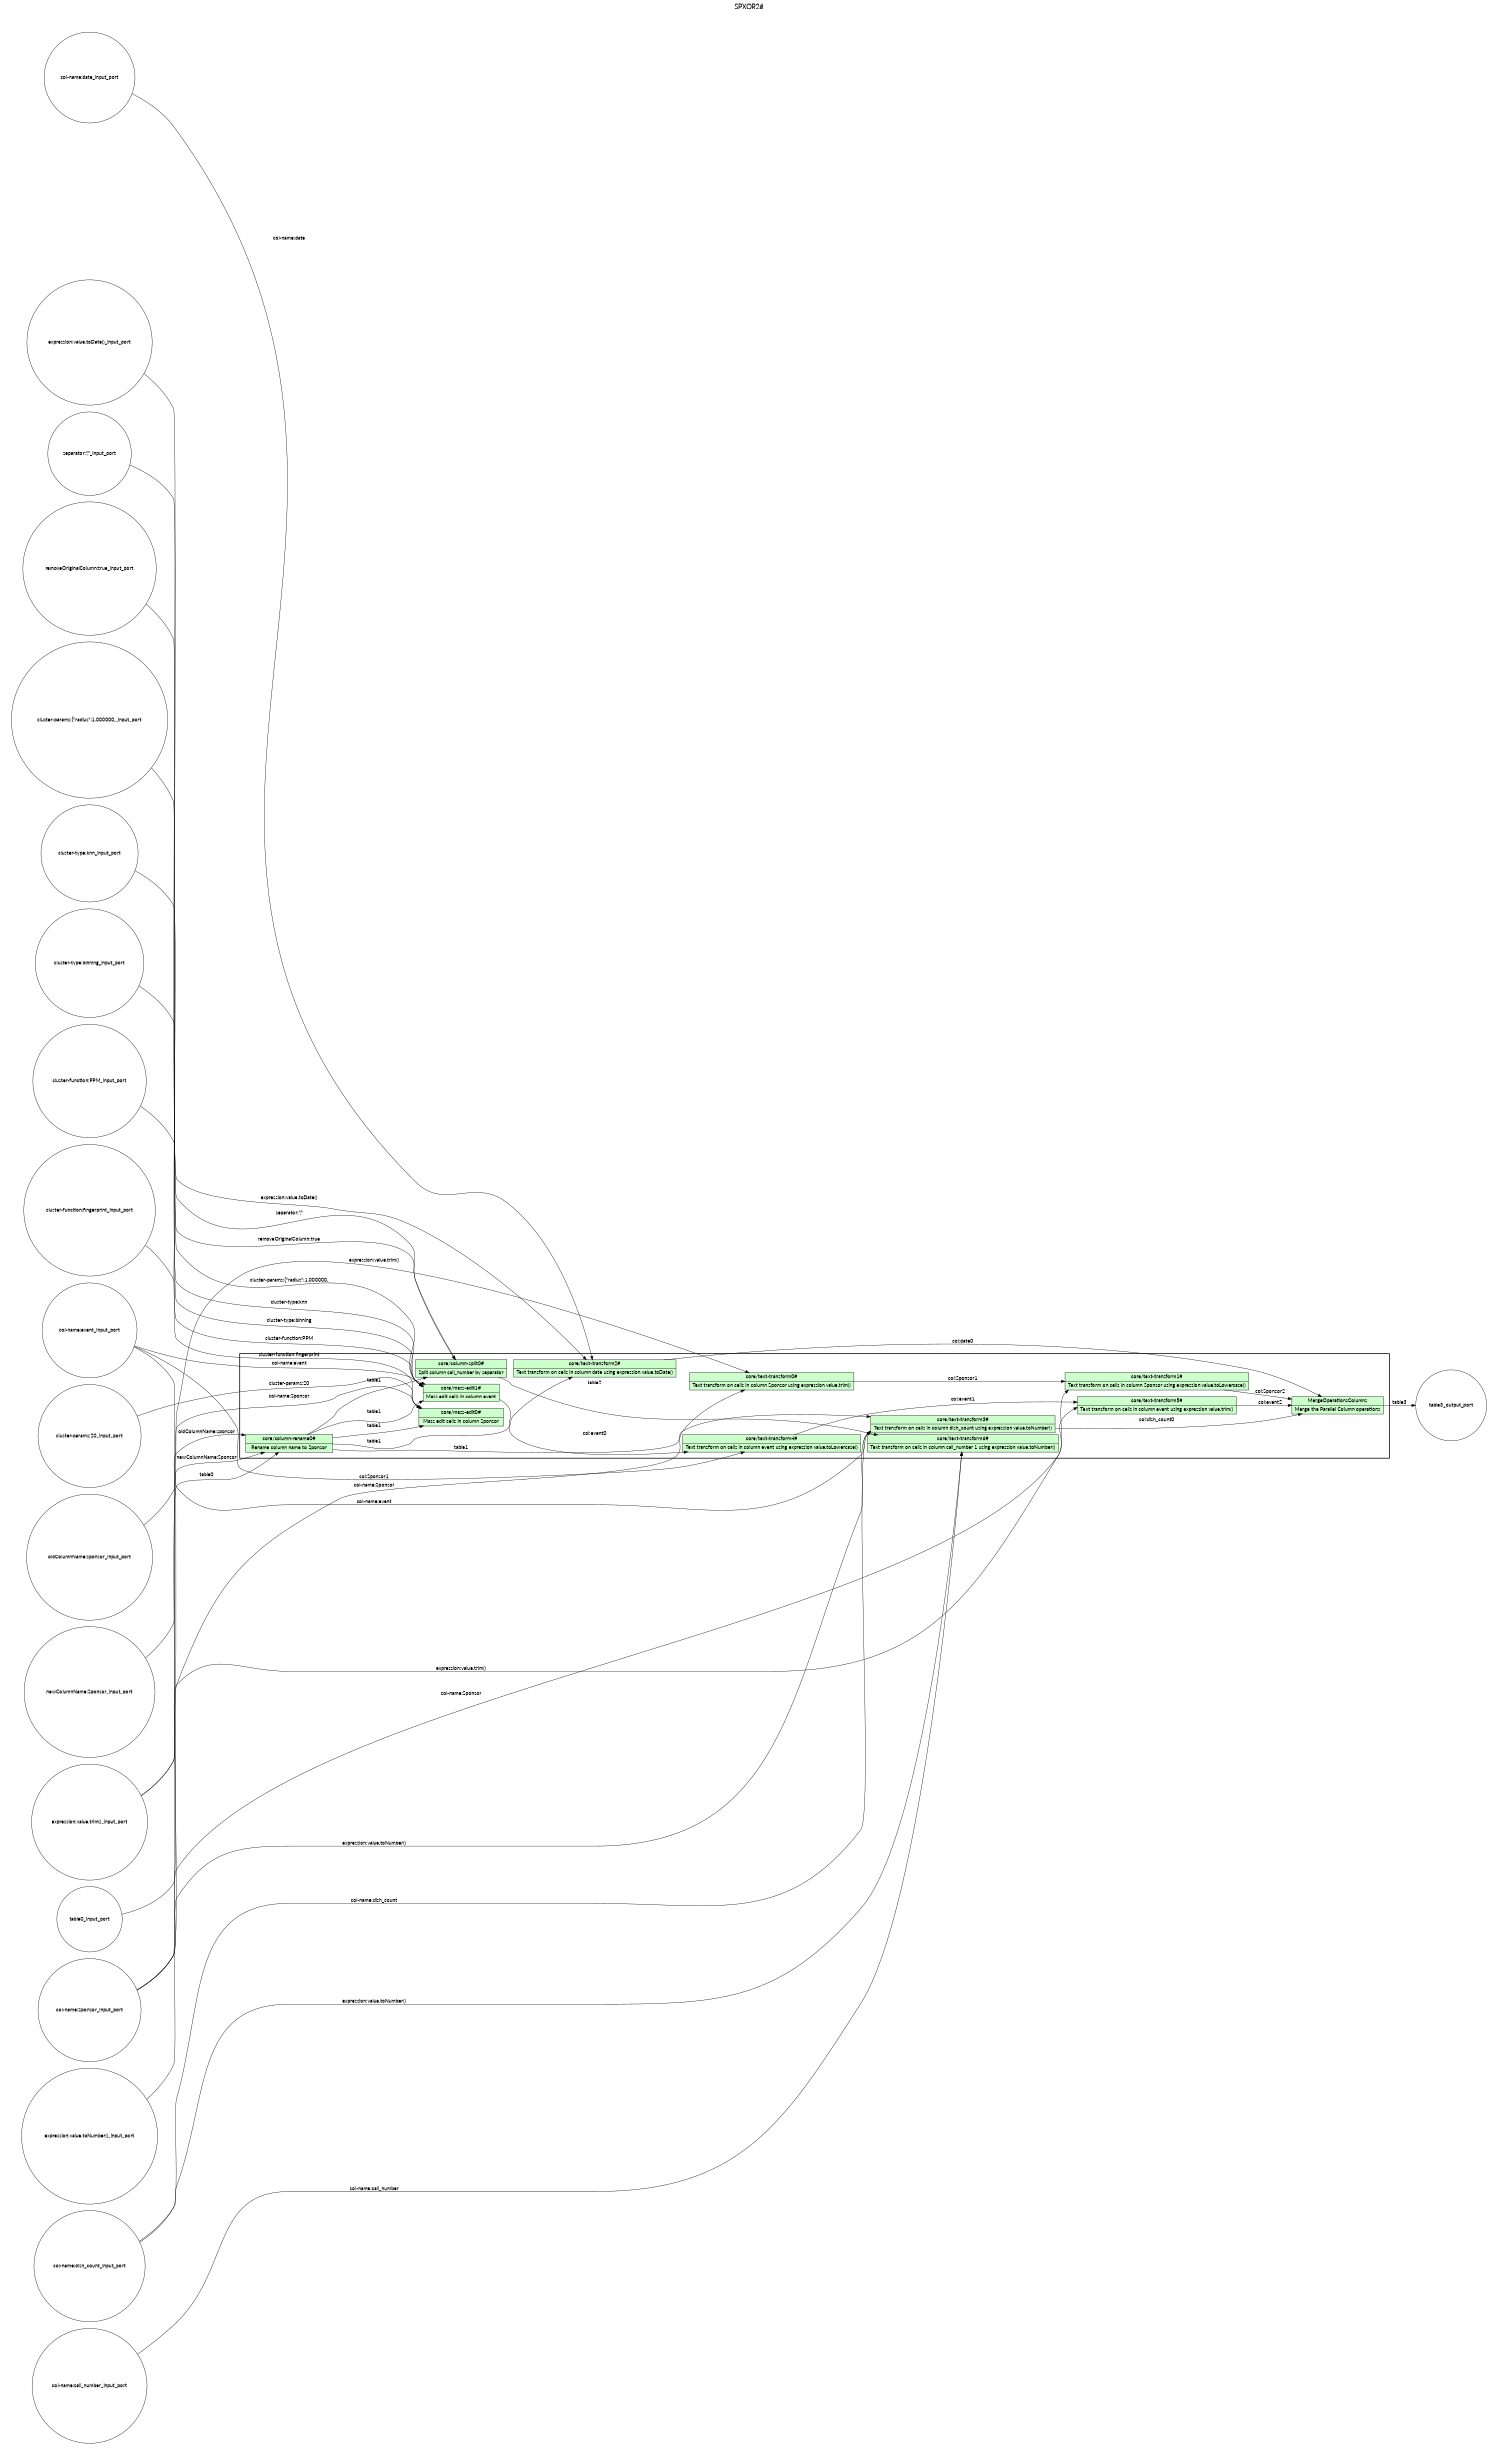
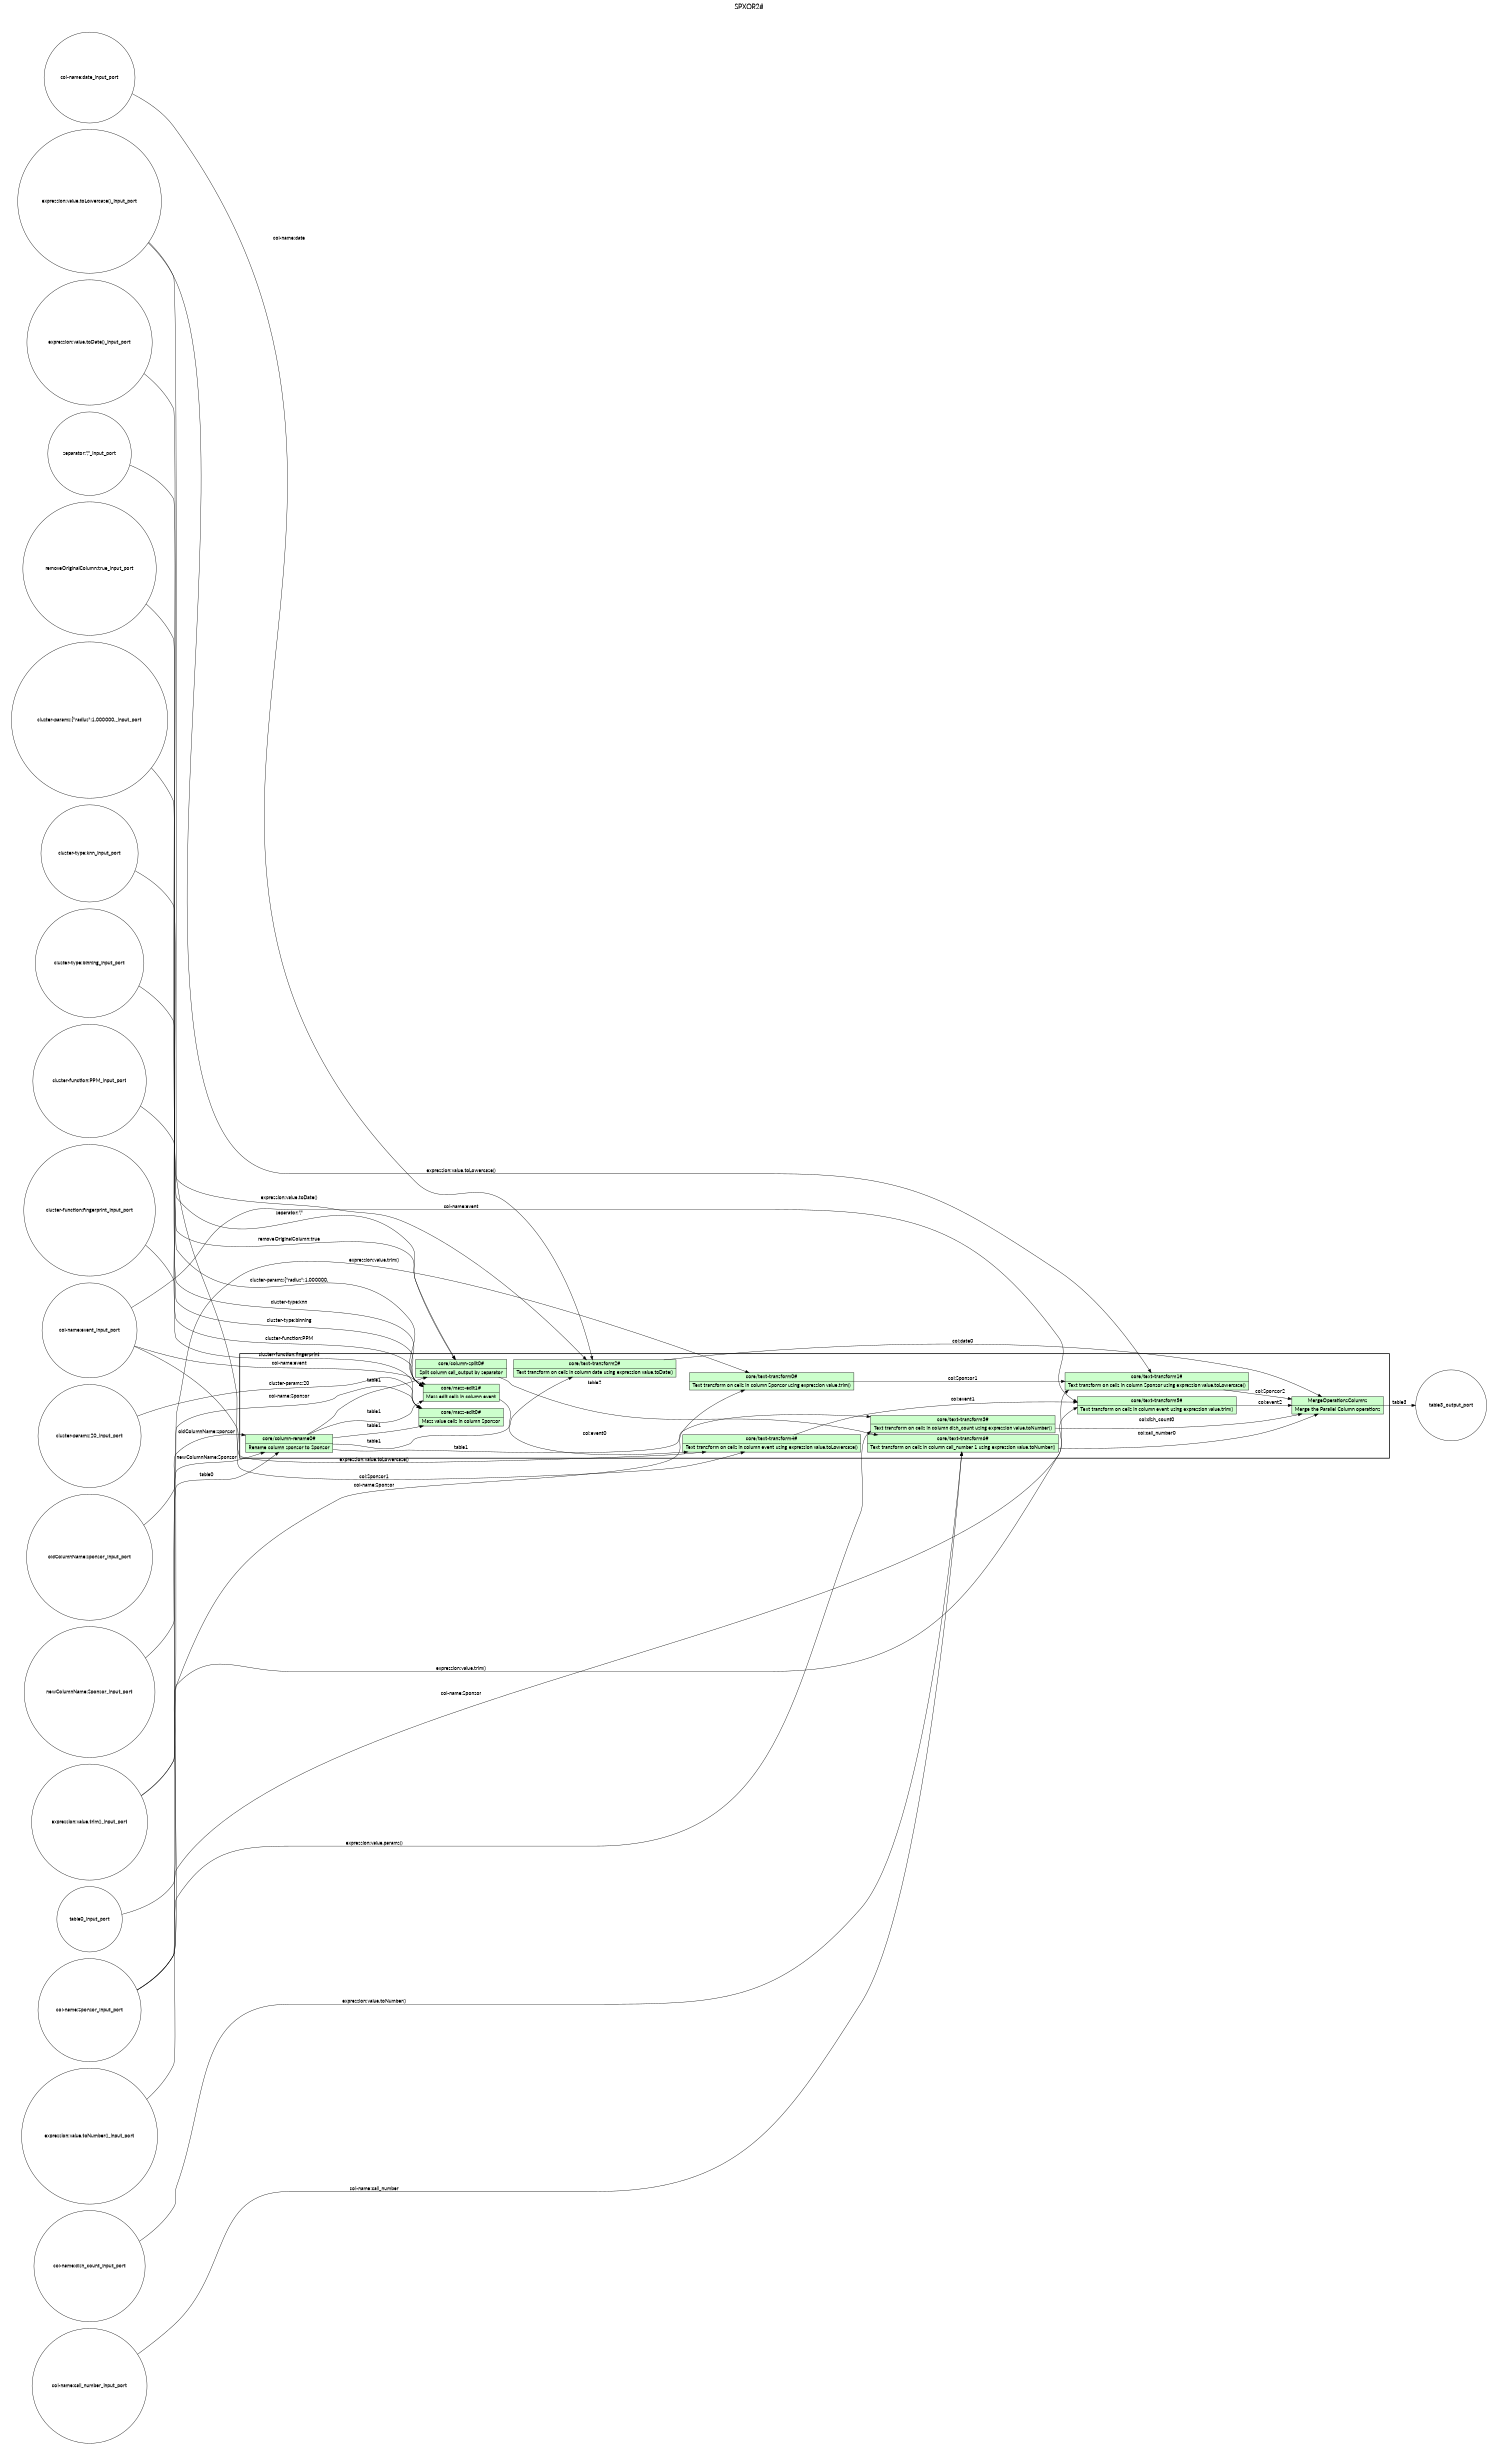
none -> (90, 201)
(461, 1373) -> (461, 1373)
(461, 1421) -> (461, 1421)
none -> (1189, 1444)
(289, 1448) -> (289, 1448)
(454, 1505) -> (634, 1210)
(374, 1843) -> (374, 1843)
(582, 1903) -> none
